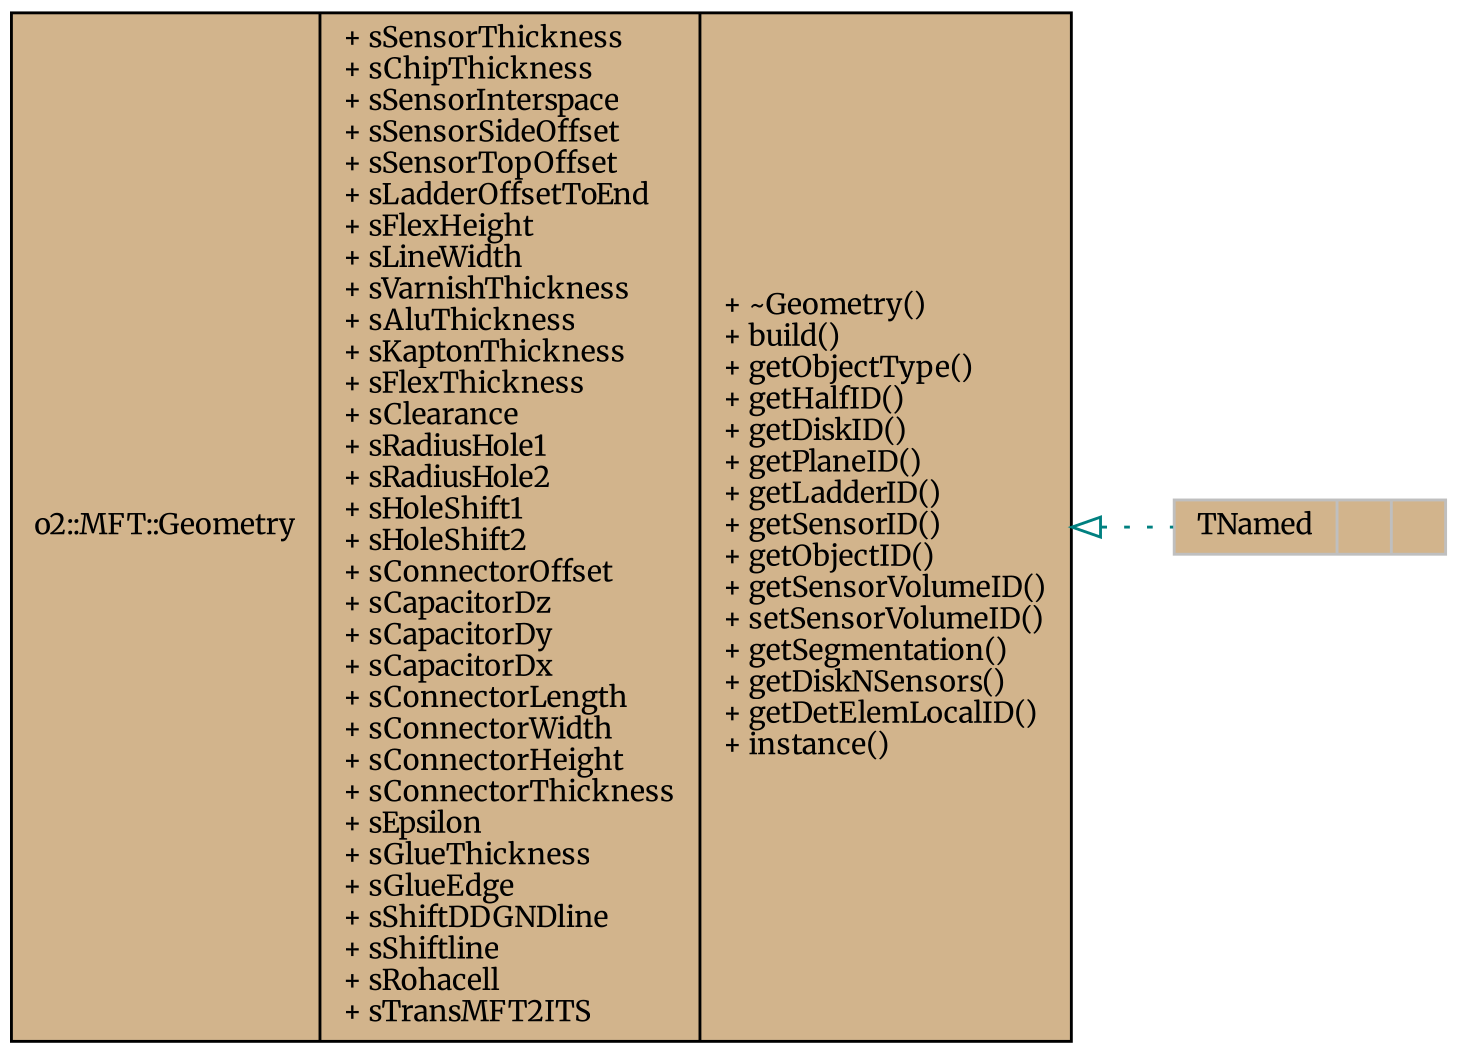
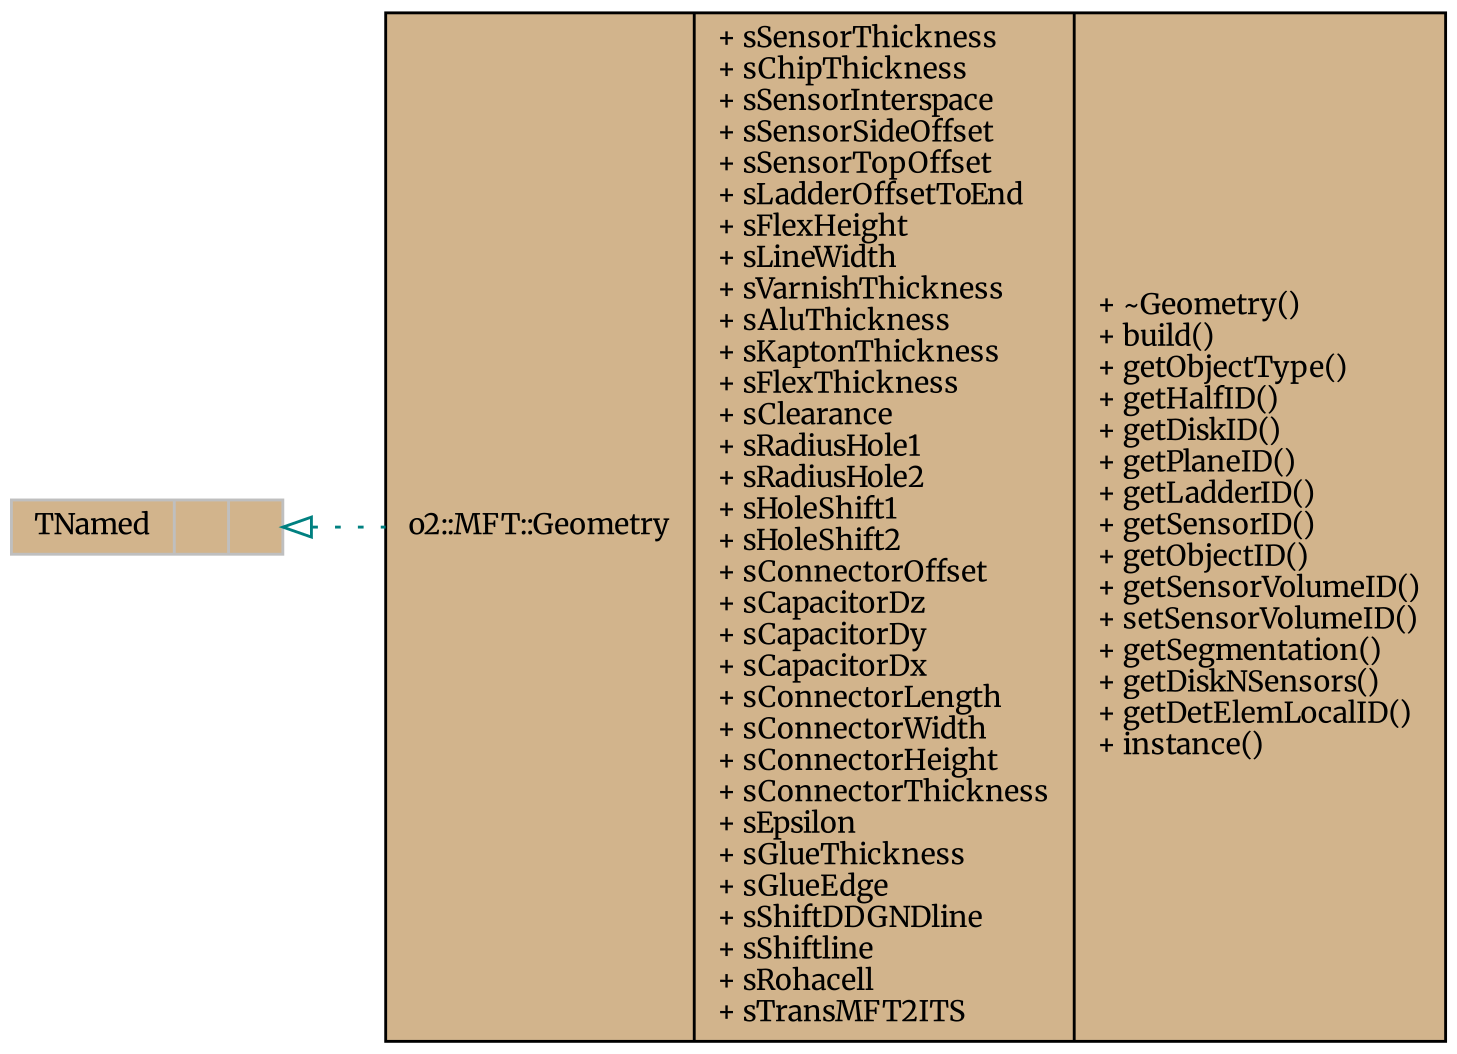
(1137, 527) -> (349, 527)
